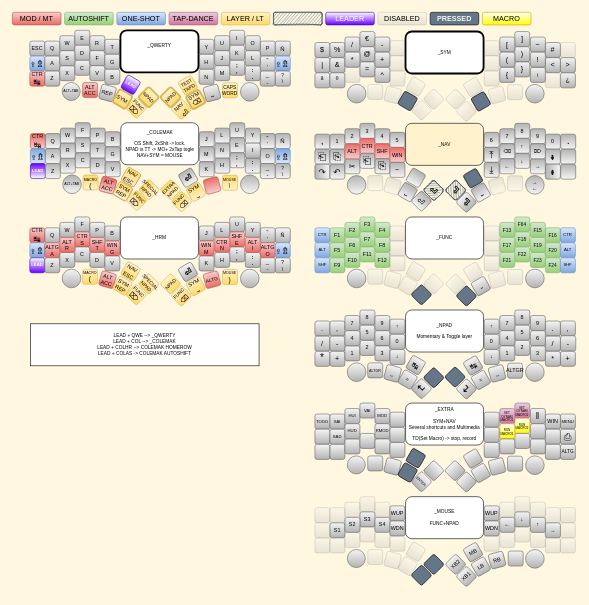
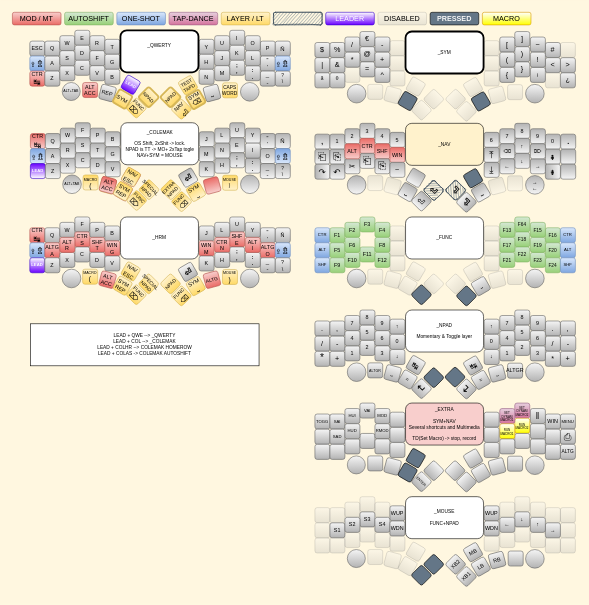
(367, 239) -> none
(444, 424) -> (444, 424)
